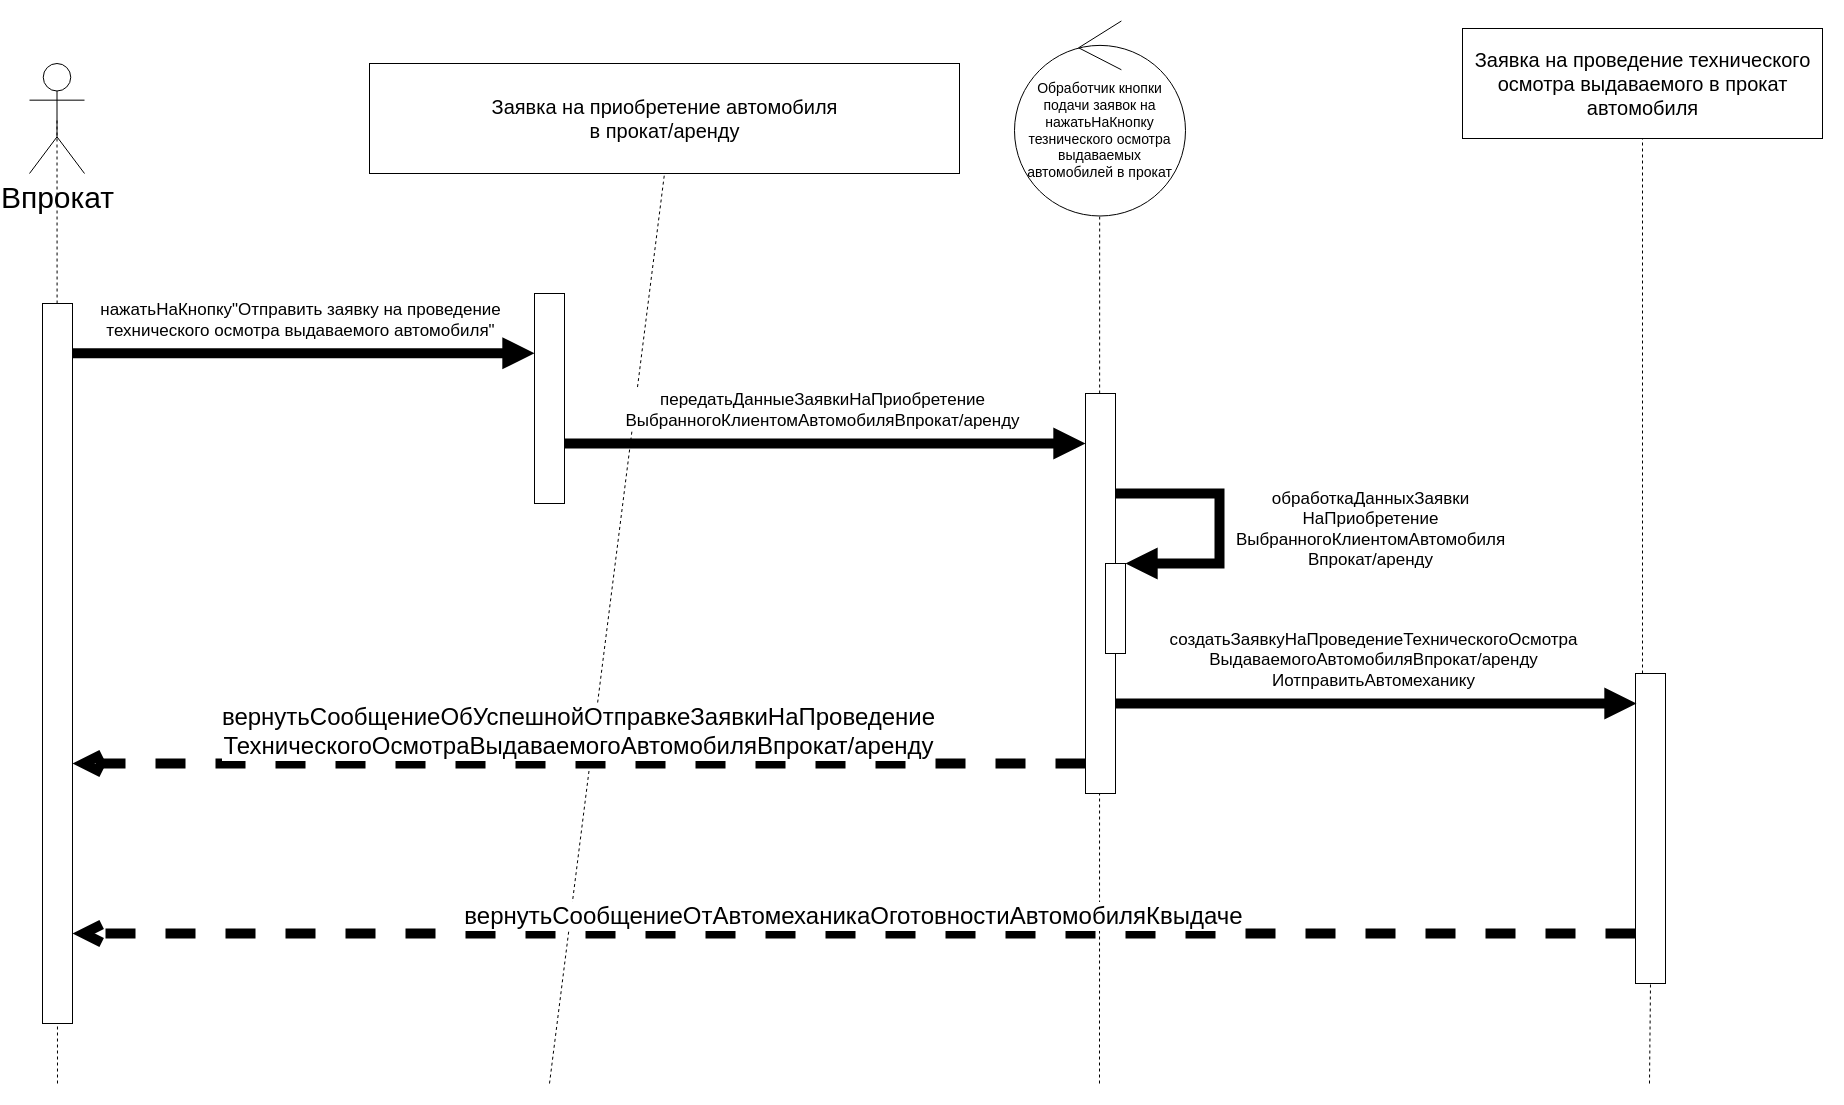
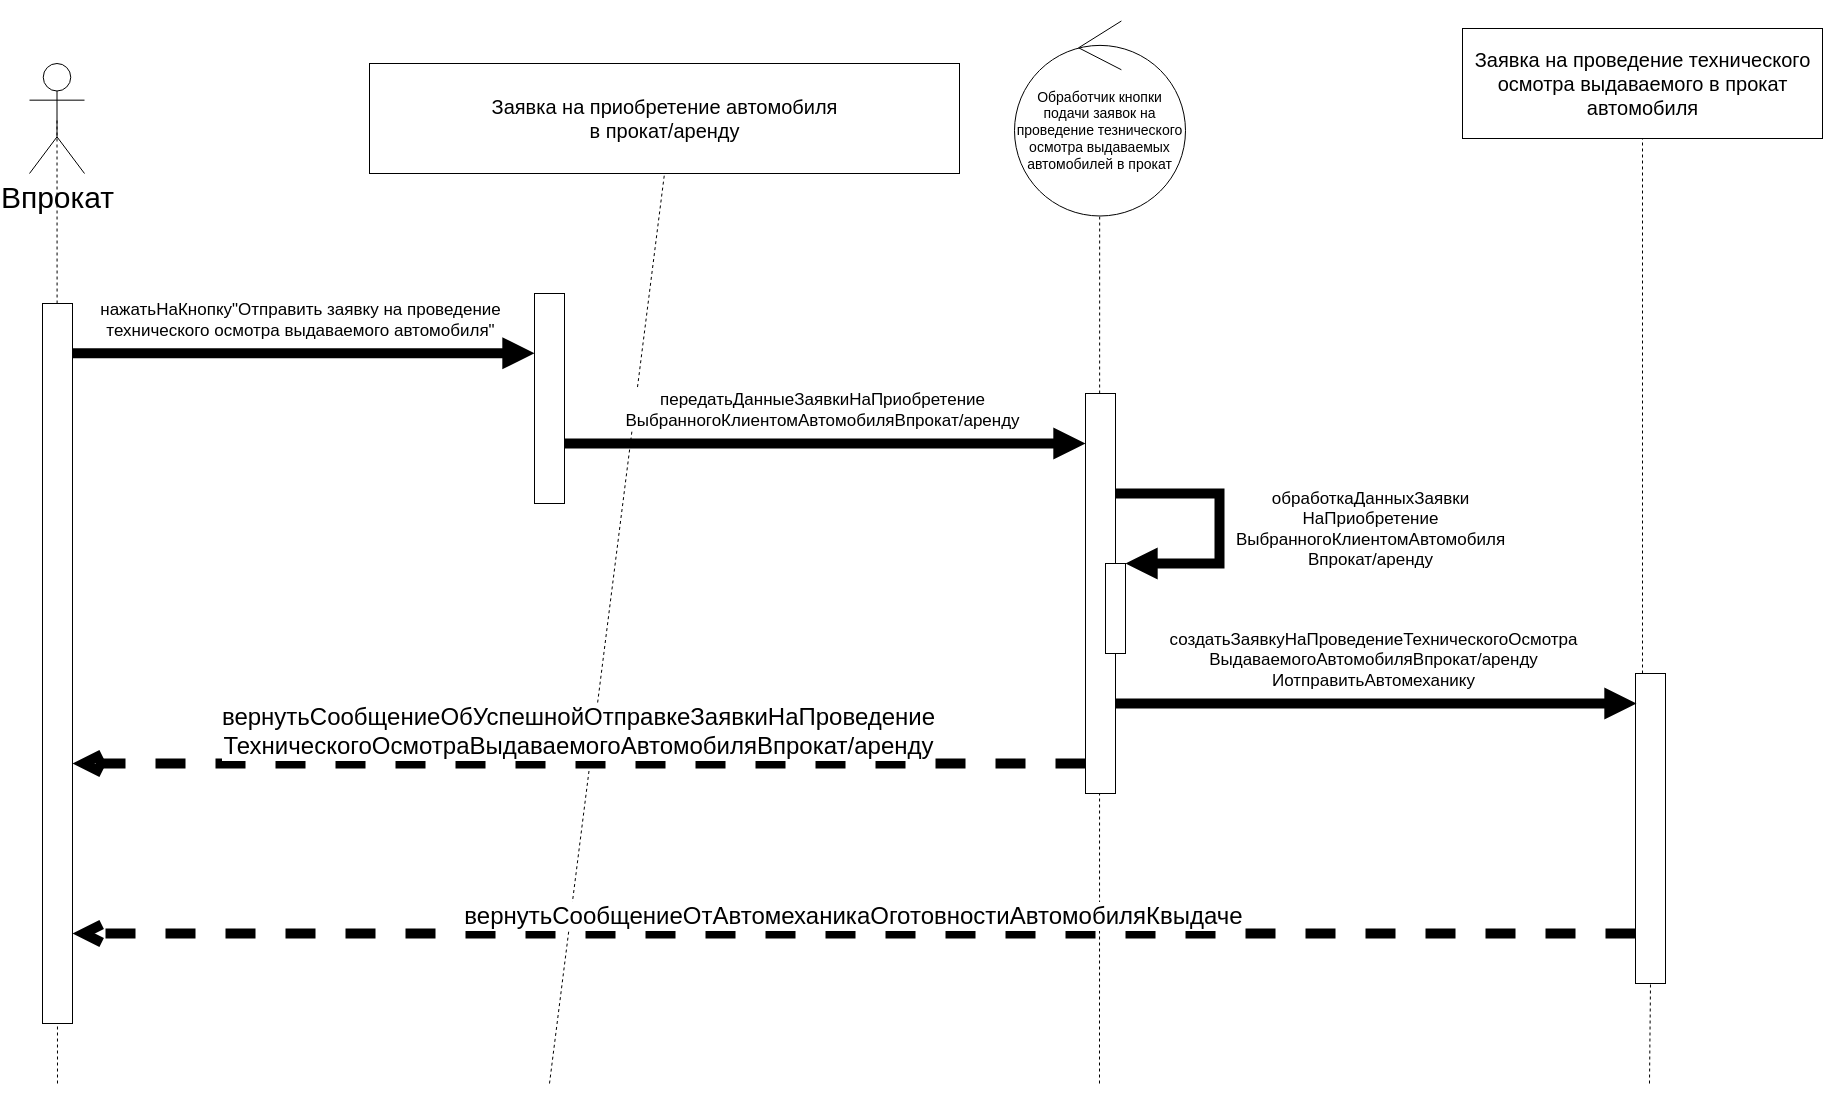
(1100, 131) -> (1100, 131)
